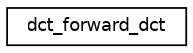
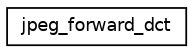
(97, 27) -> (97, 27)
